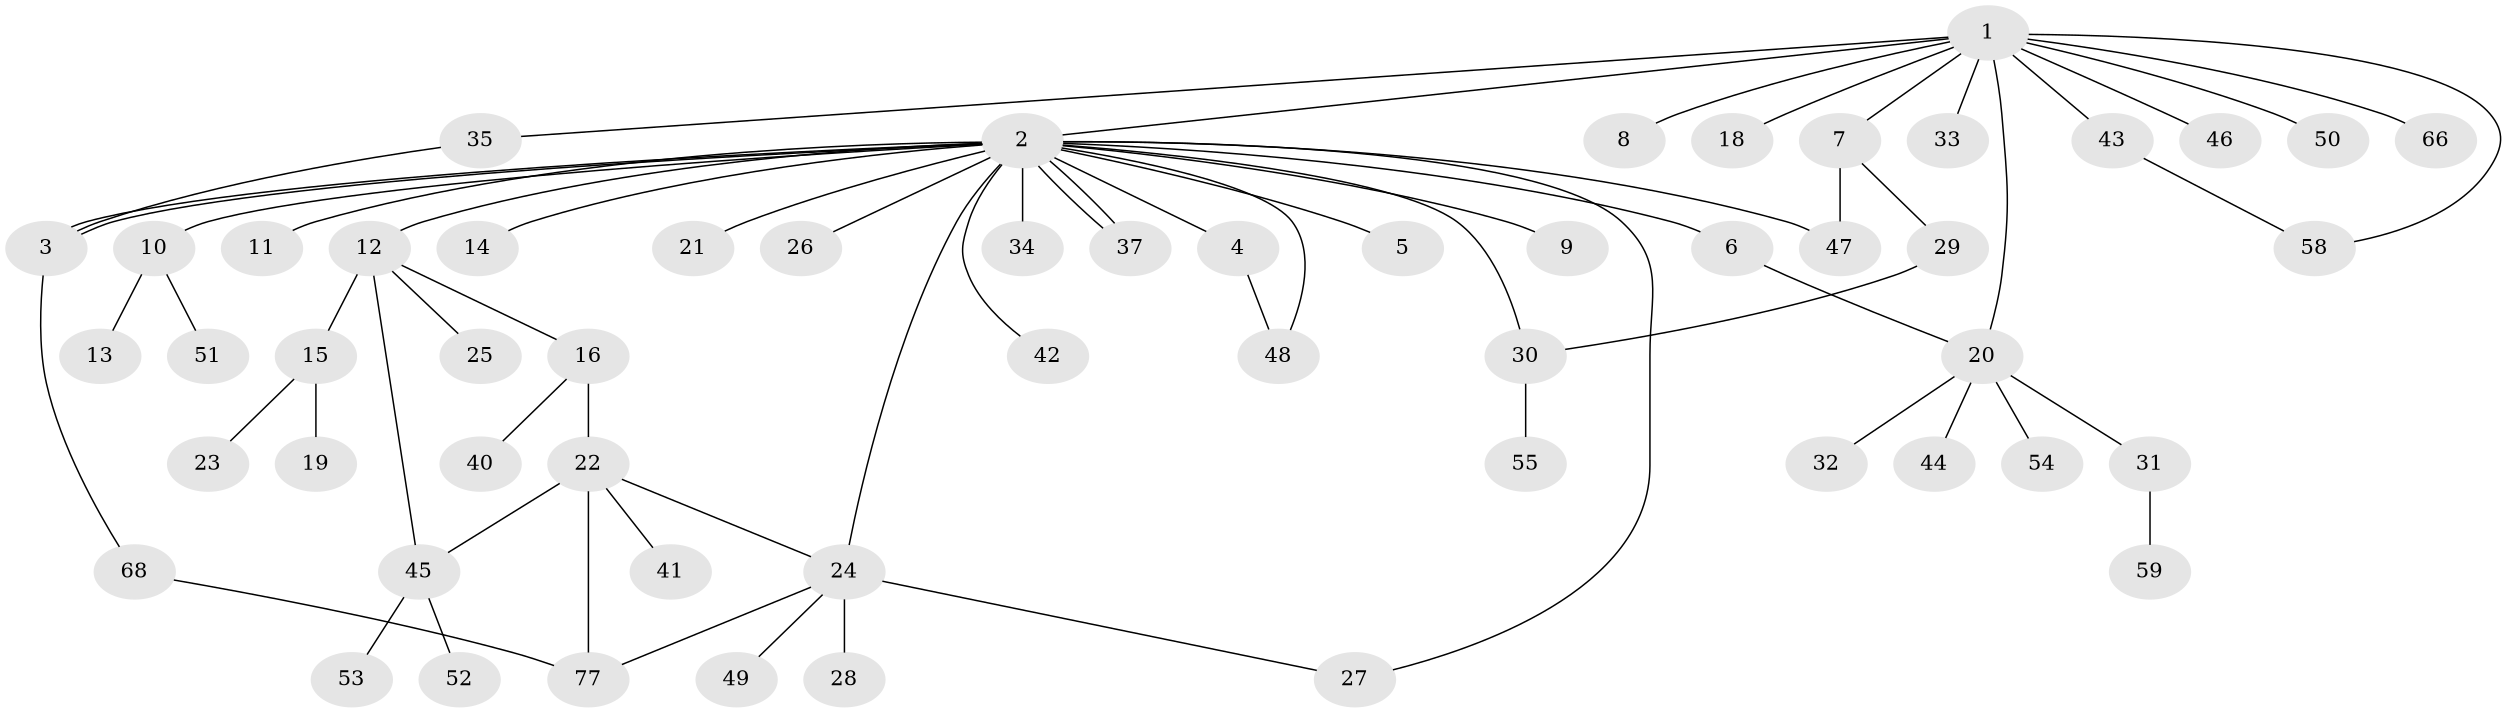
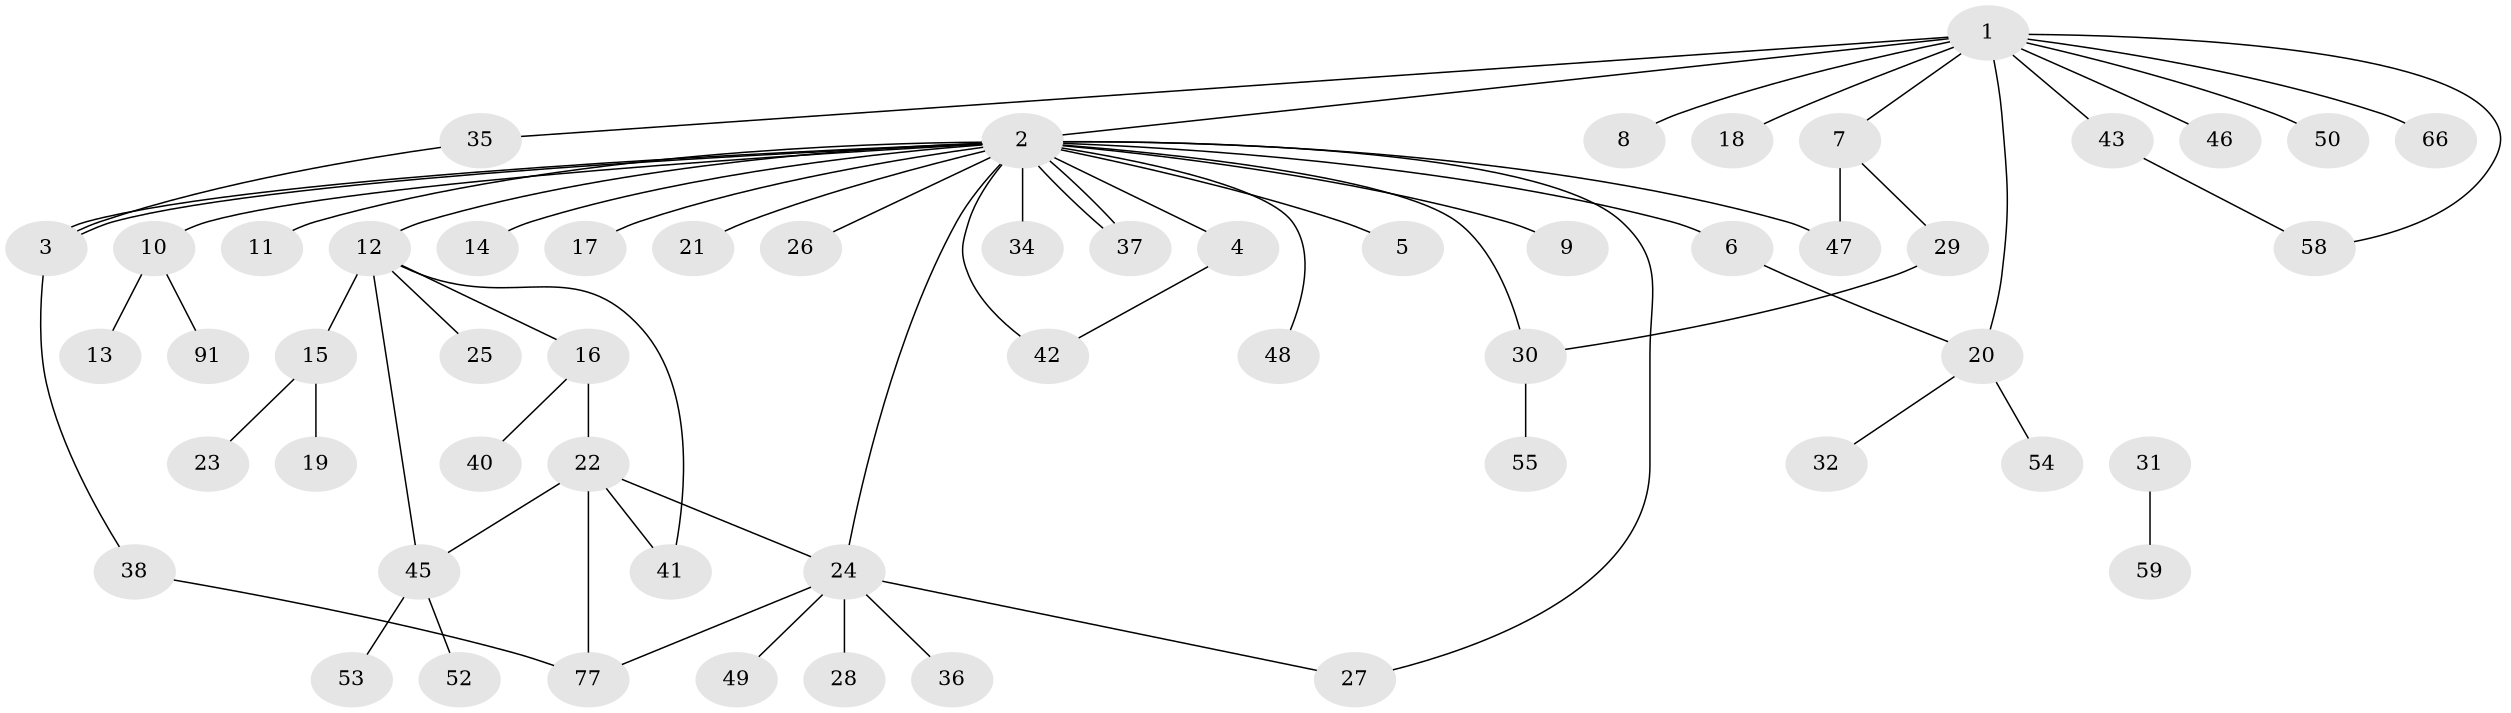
(1948, 141) -> none
none -> (585, 249)
(1258, 302) -> (1143, 302)
none -> (630, 318)
(208, 356) -> (208, 356)
(2066, 410) -> none
(1934, 464) -> none
(135, 572) -> (135, 572)
none -> (952, 680)
